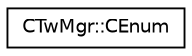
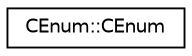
(96, 28) -> (96, 28)
